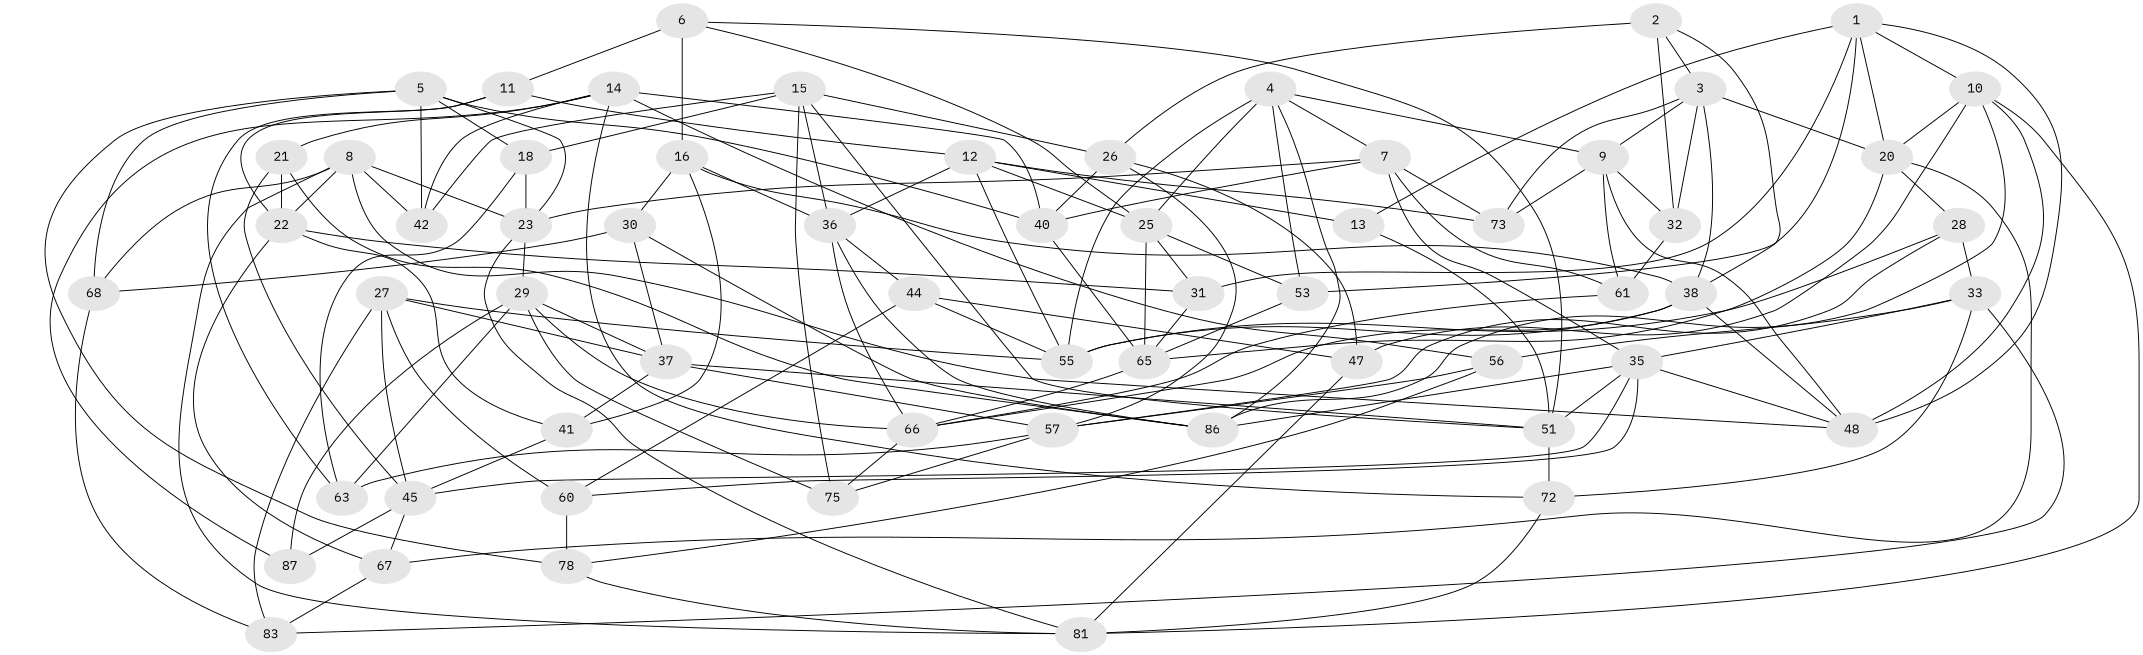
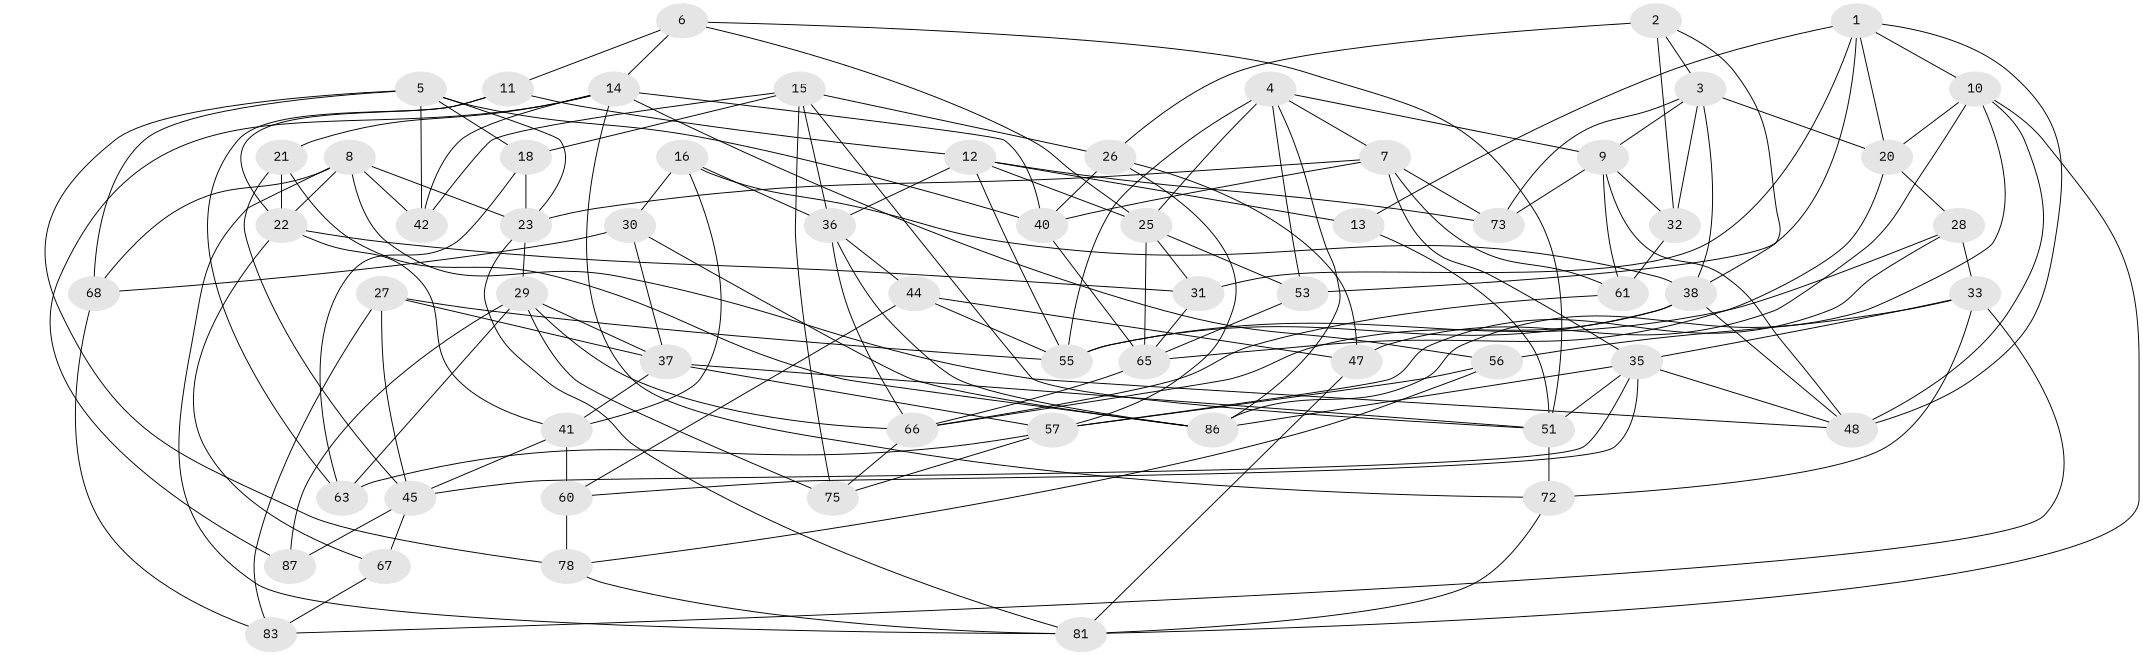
(682, 89) -> (648, 55)
(451, 412) -> (567, 464)
(1419, 530) -> none
